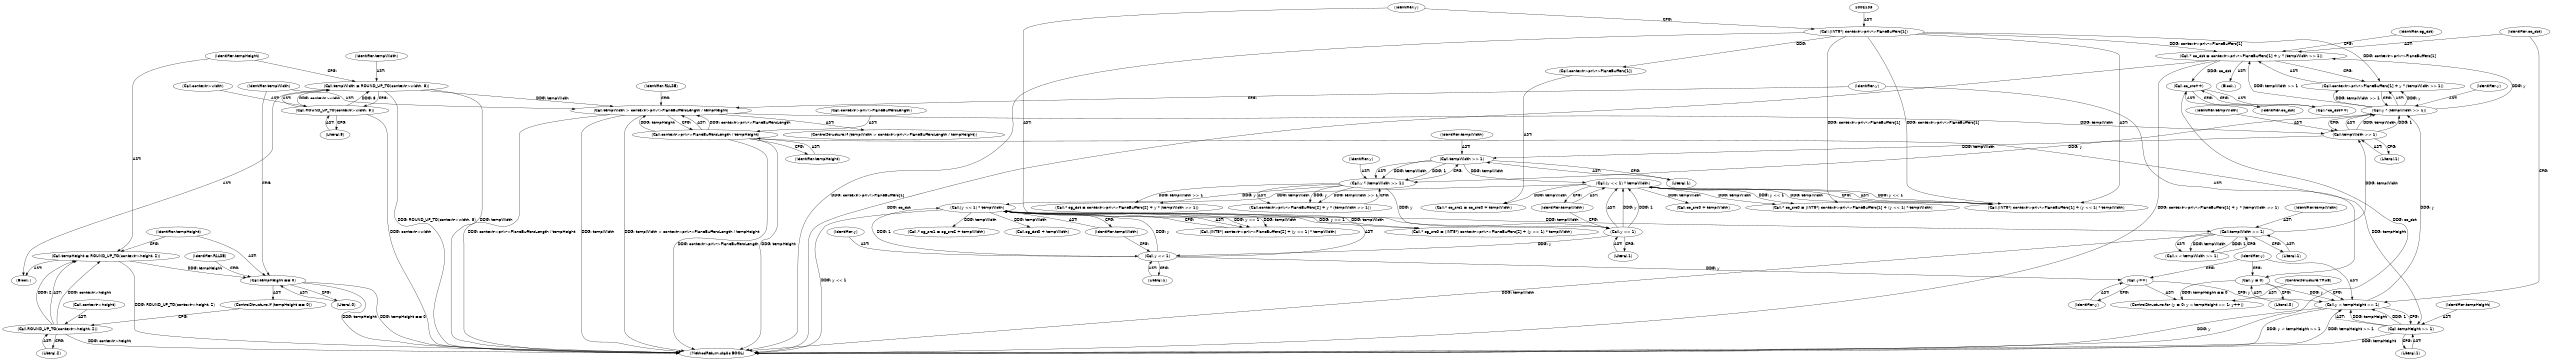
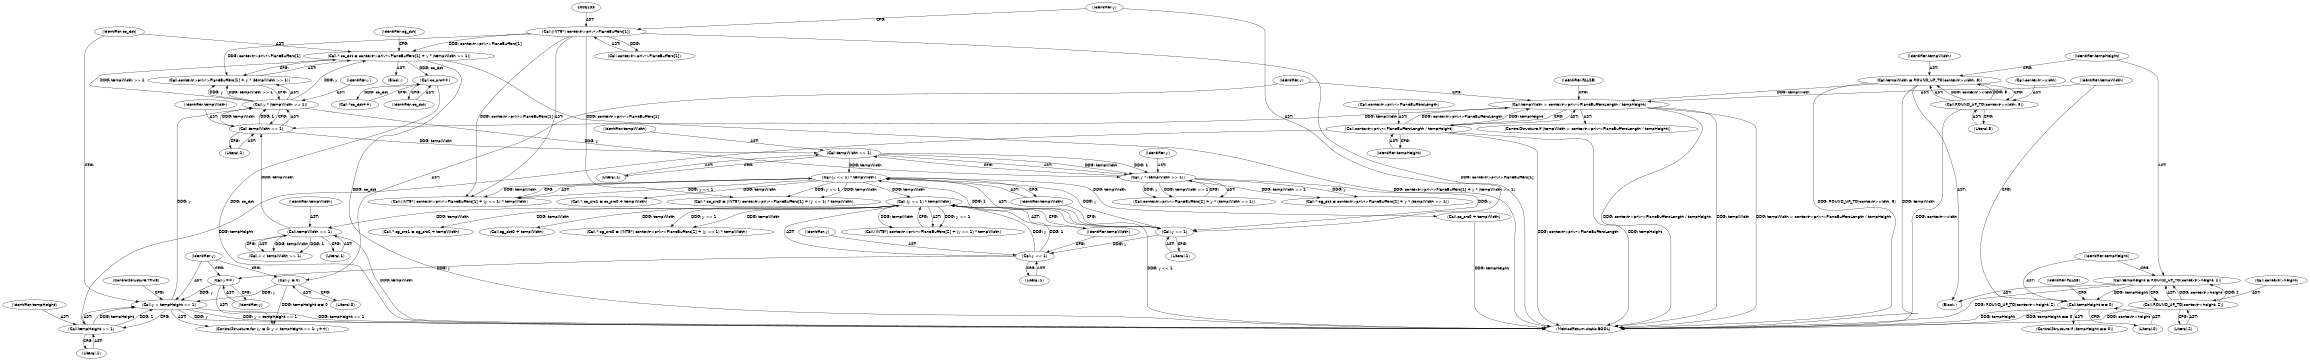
(2243, 98) -> (376, 93)
(1524, 127) -> (611, 46)
(2244, 293) -> (206, 293)
(2262, 295) -> (186, 322)
(167, 317) -> (2149, 292)
(1576, 351) -> (1475, 302)
